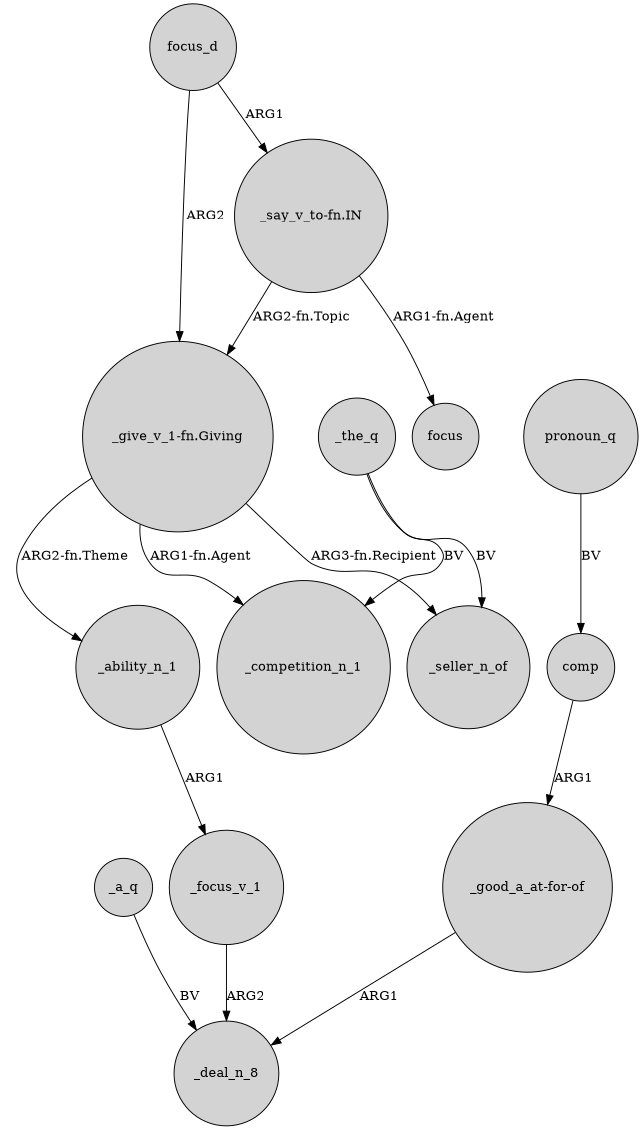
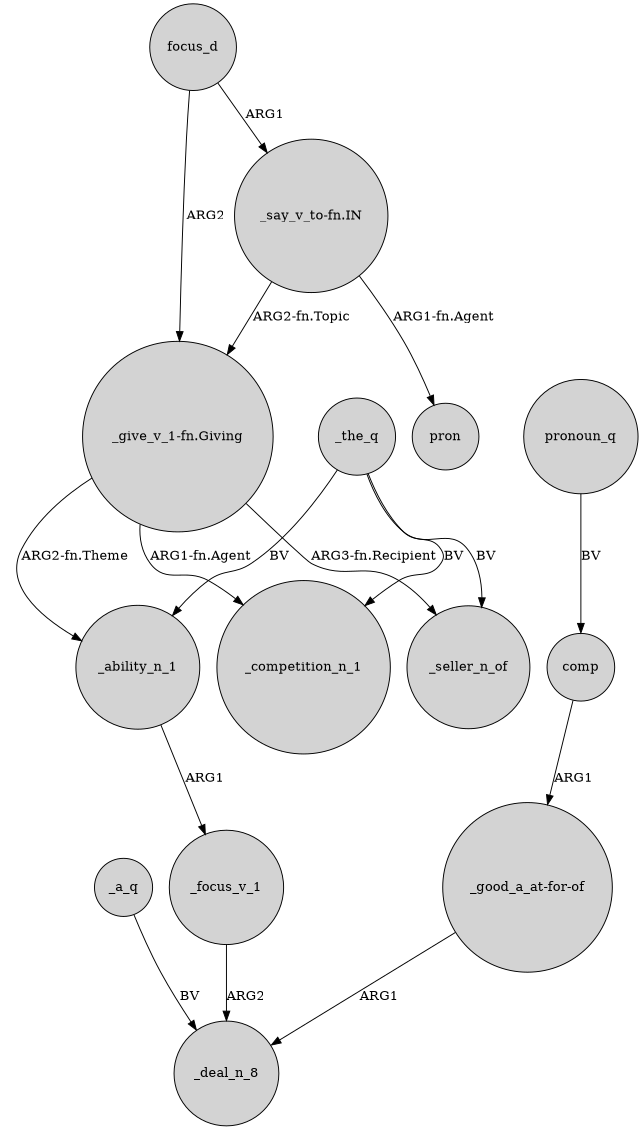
(446, 437) -> (446, 437)
none -> (267, 551)
